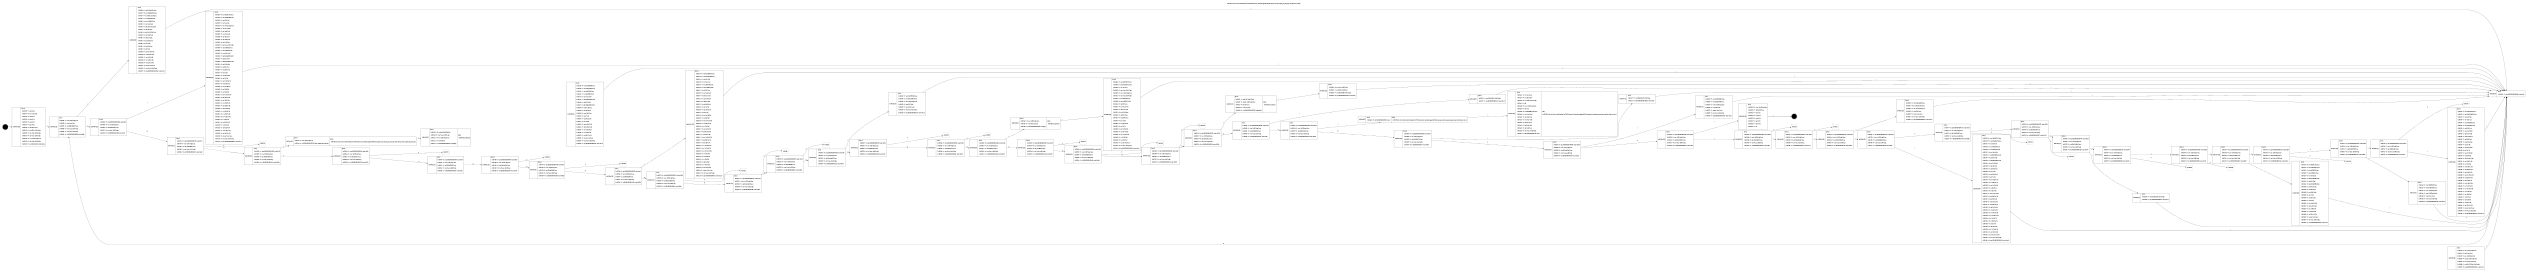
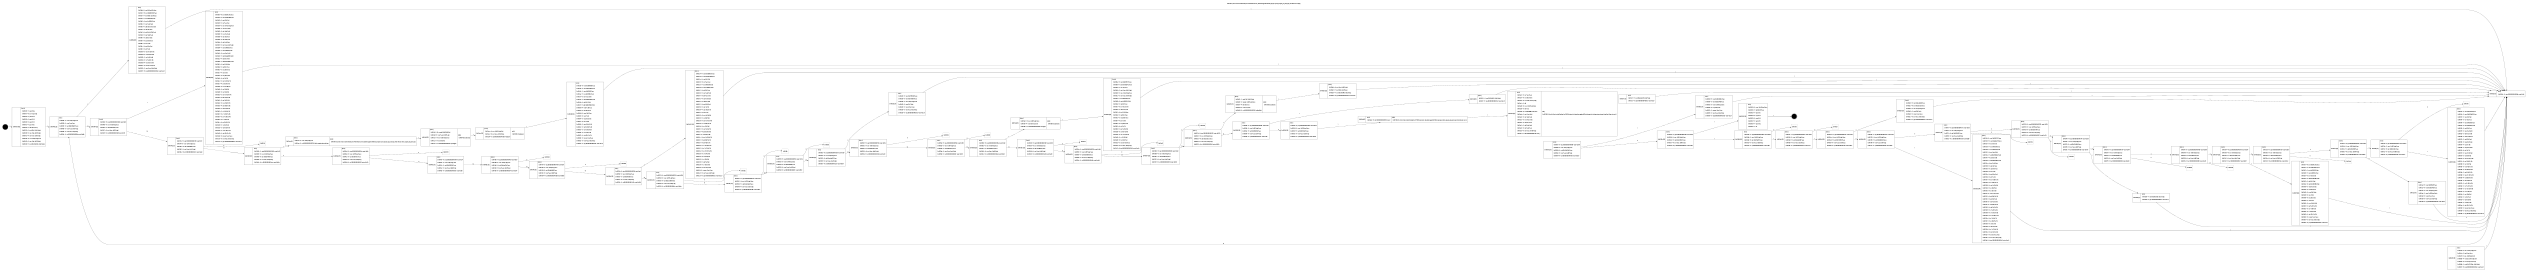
none -> (500, 133)
(1413, 139) -> none
